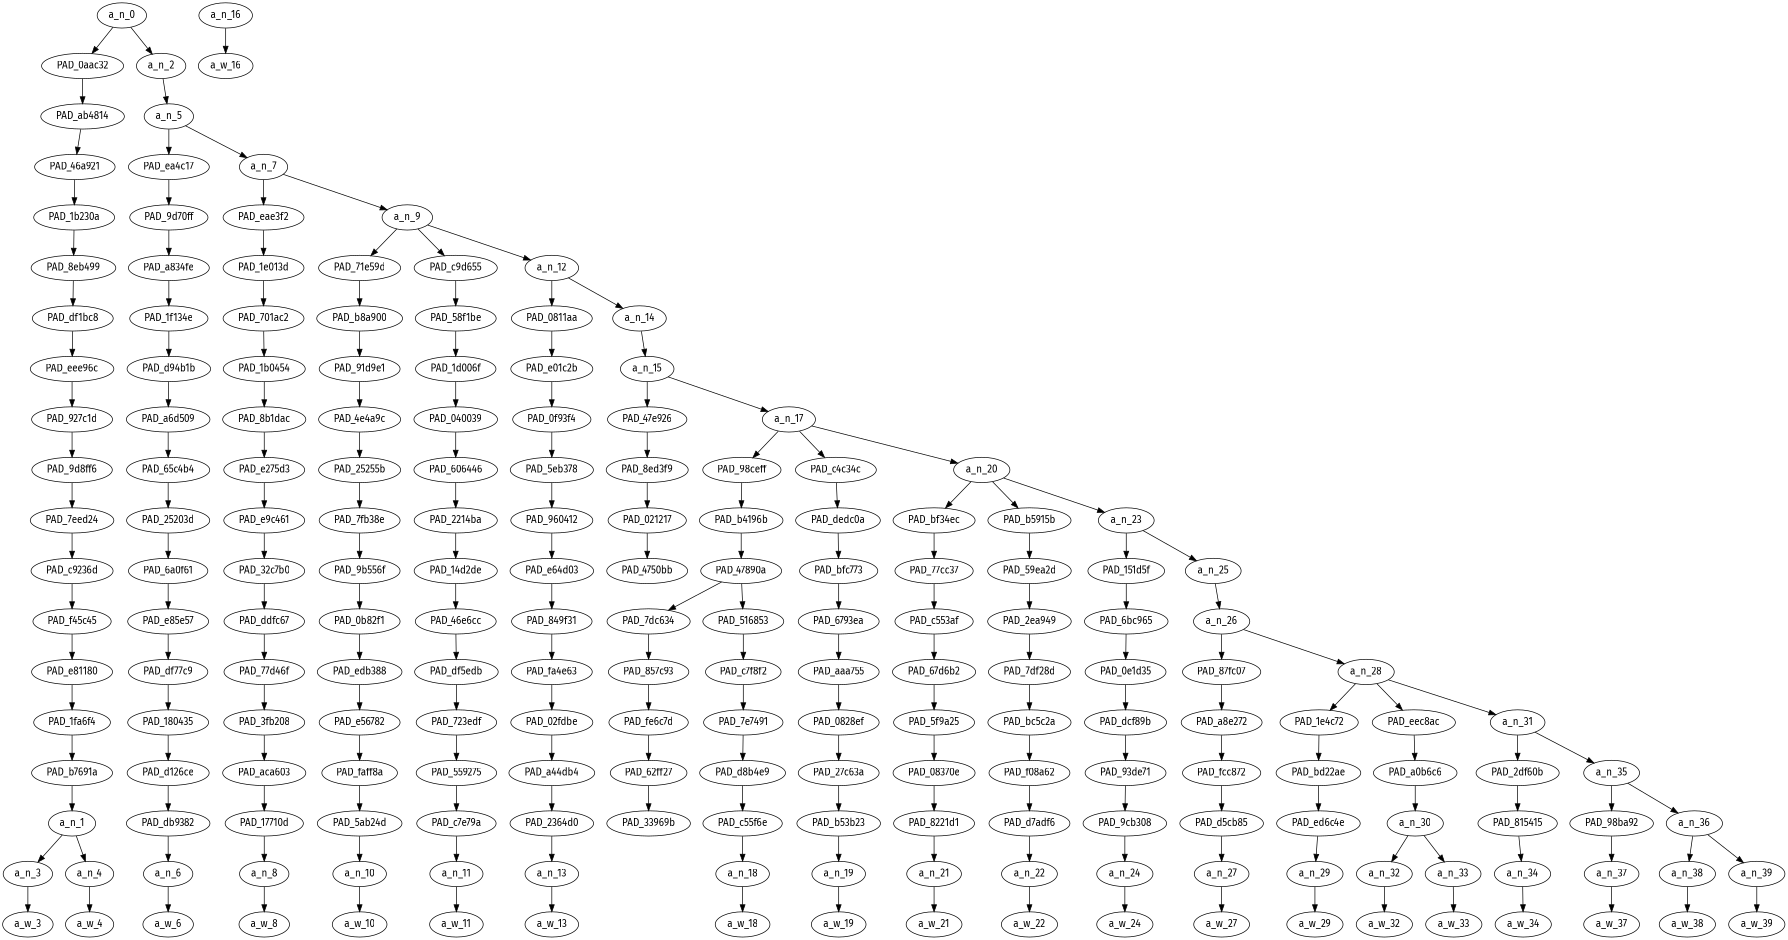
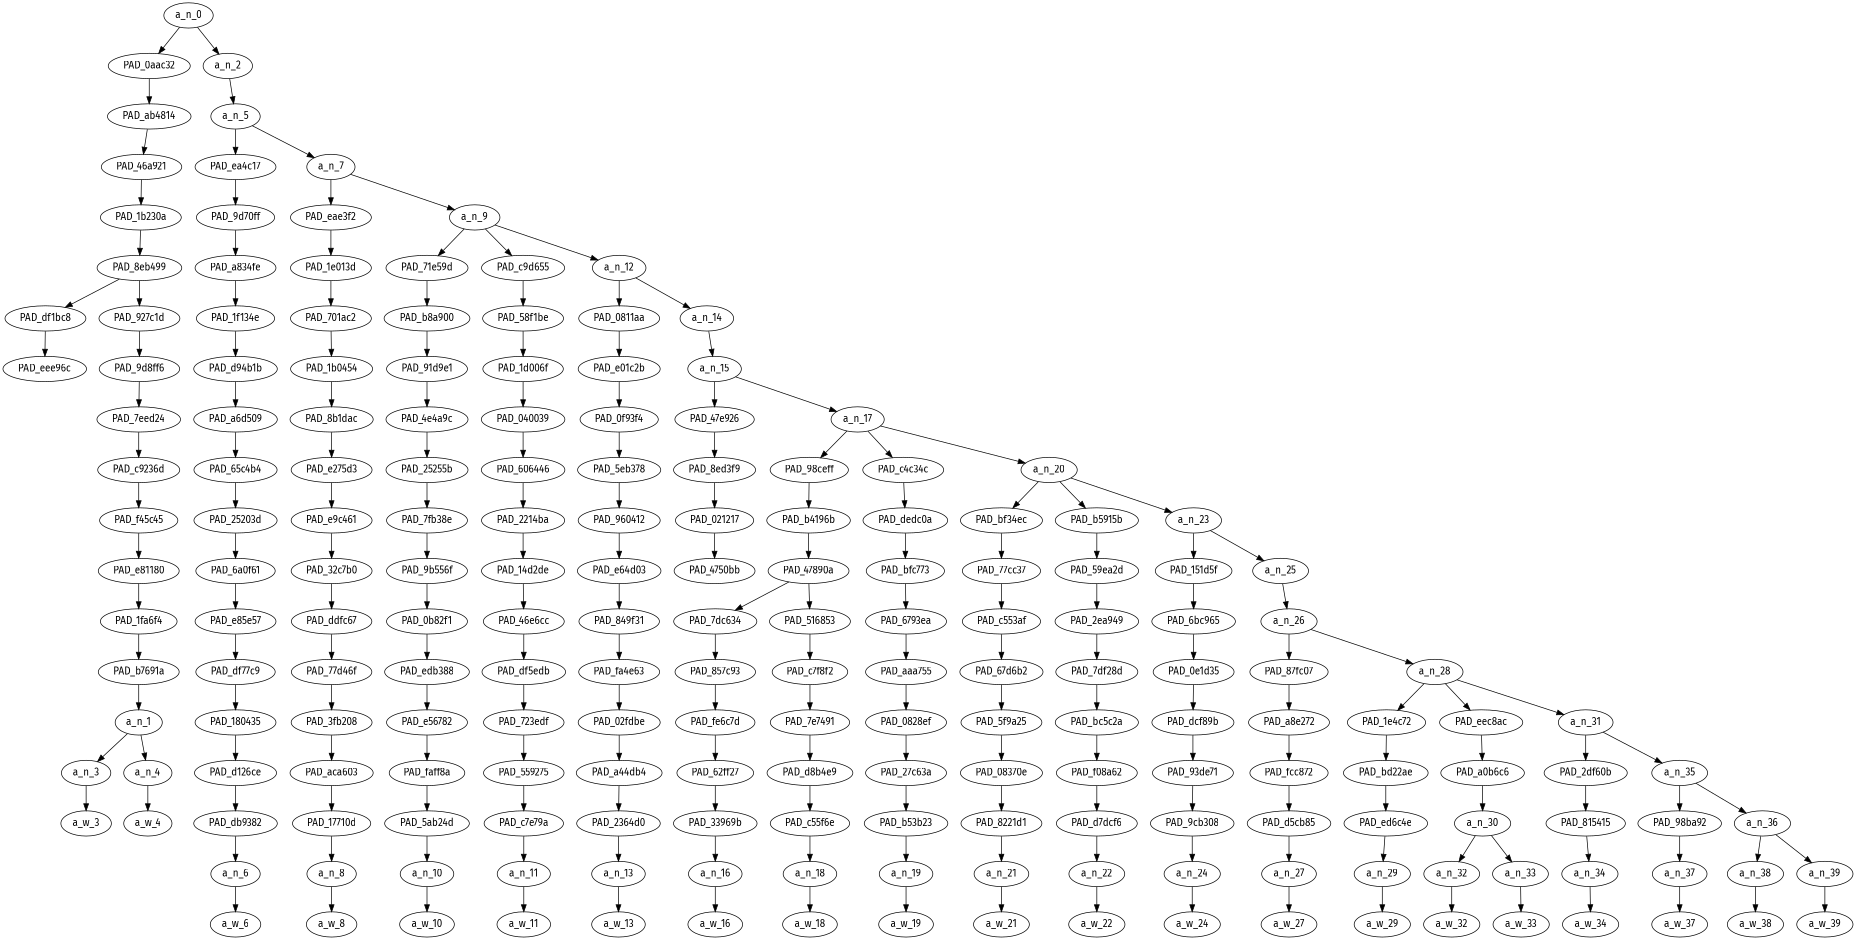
(72, 391) -> (139, 290)
(1029, 823) -> (1097, 823)
none -> (715, 845)
